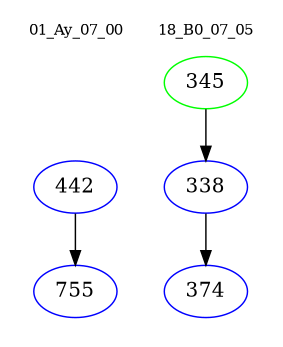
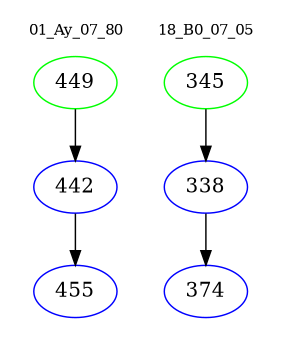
(76, 31) -> (76, 31)
none -> (75, 83)
(75, 291) -> (75, 291)
